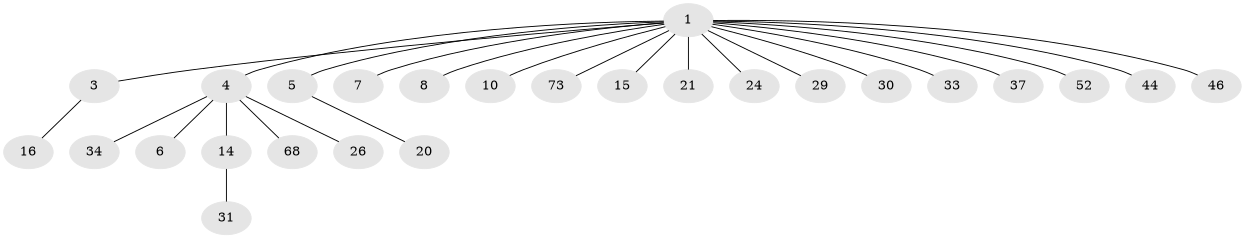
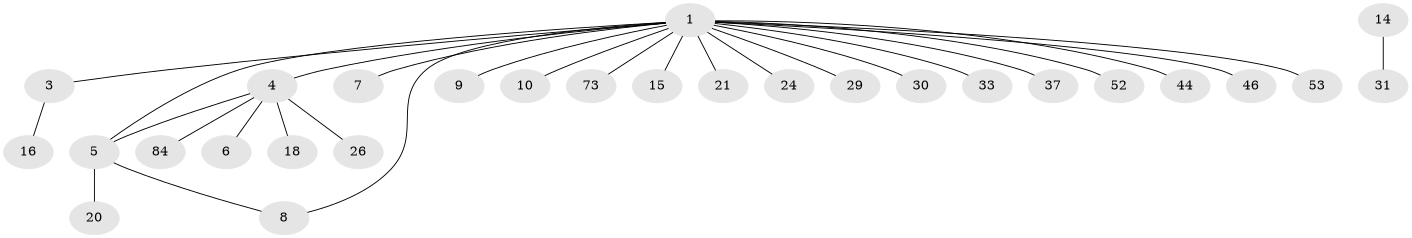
none -> (459, 86)
none -> (1317, 86)
(226, 119) -> (181, 116)
(94, 152) -> (160, 152)
(292, 152) -> (292, 152)
none -> (187, 189)
